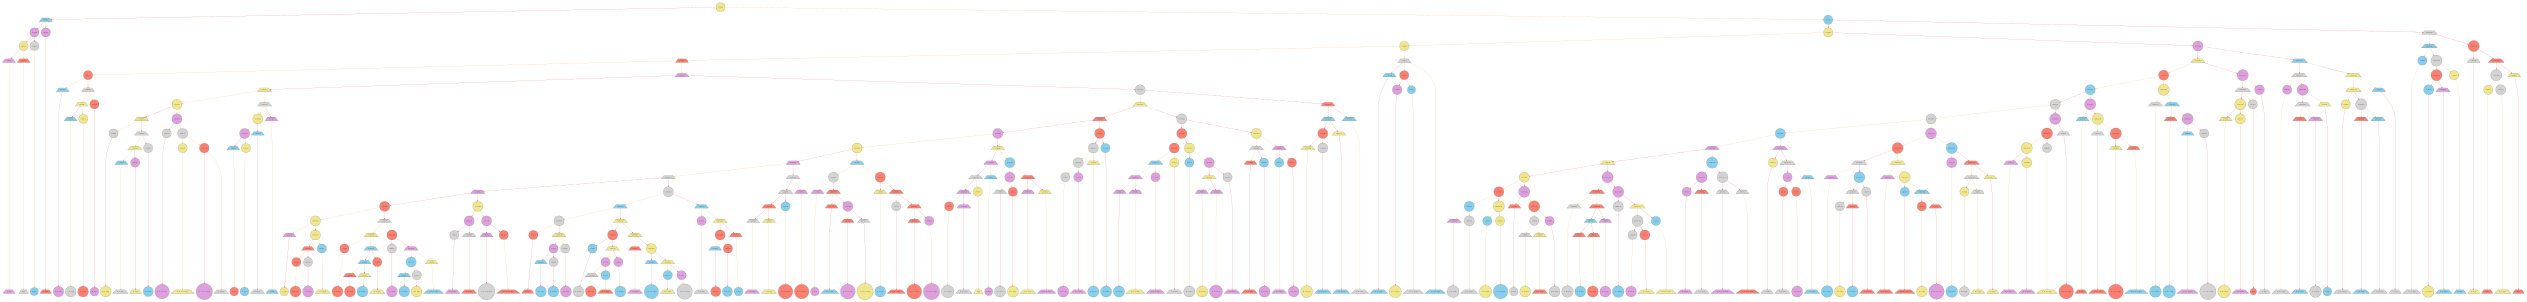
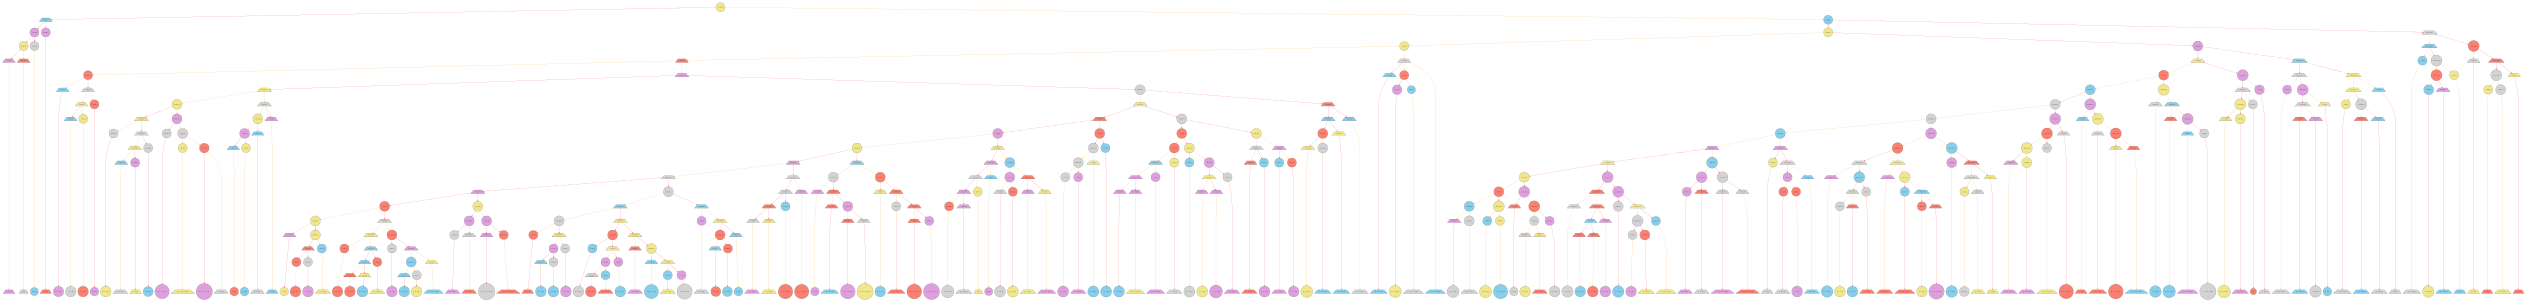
(736, 235) -> (736, 235)
